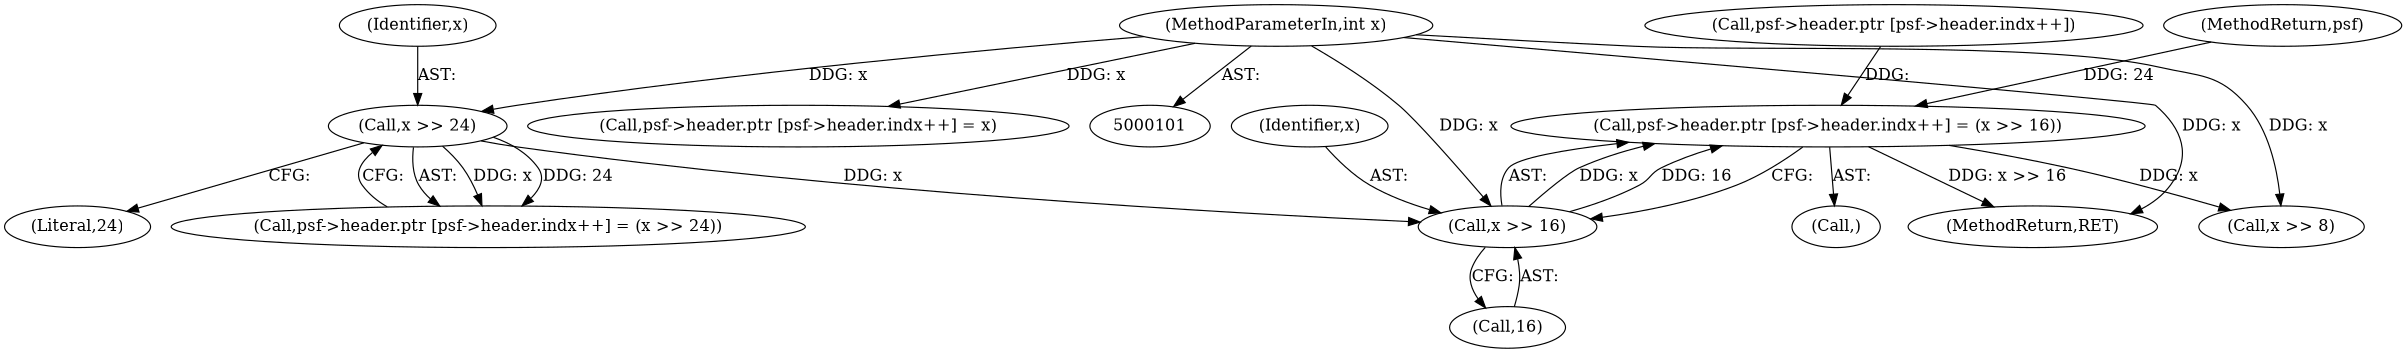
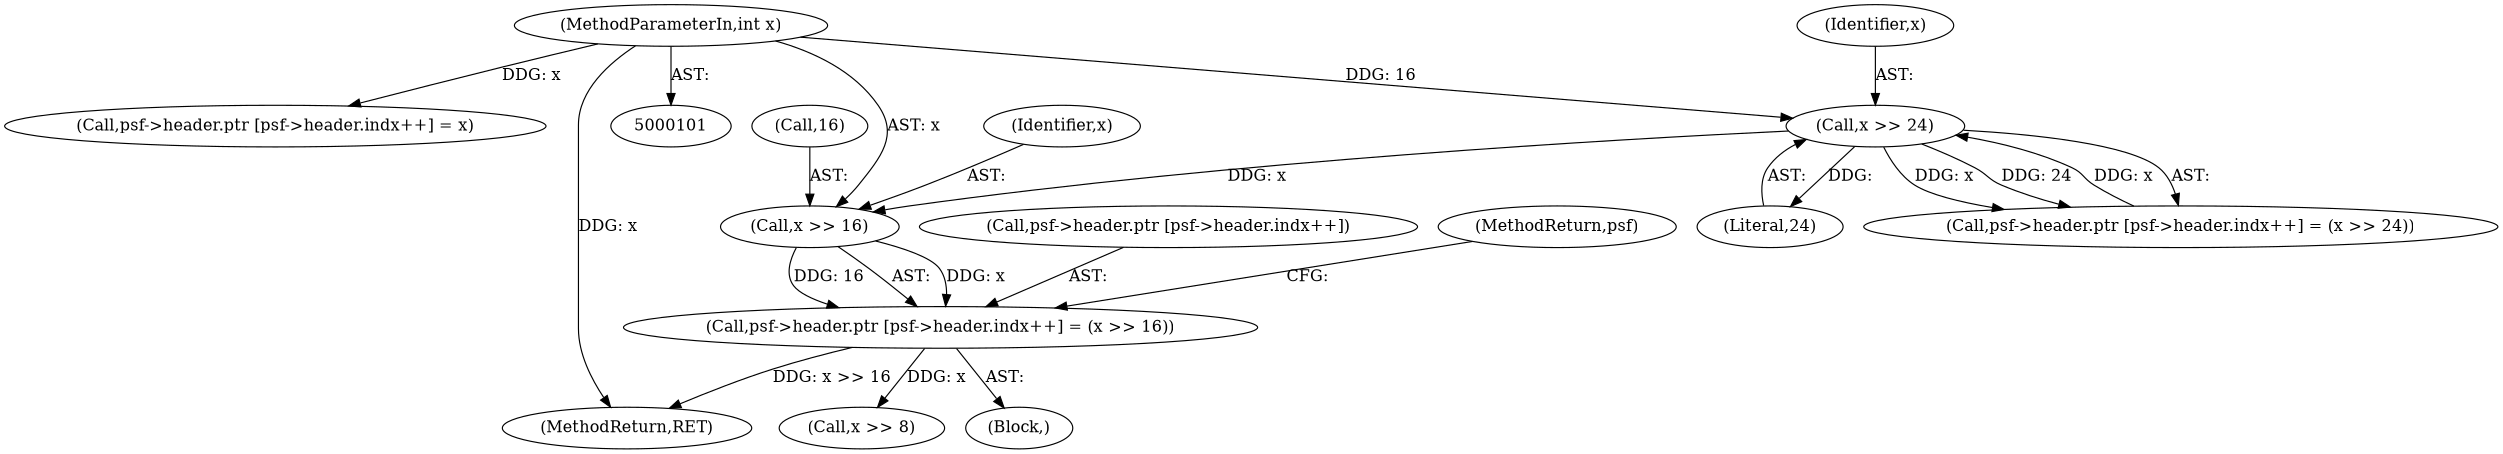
(1862, 49) -> none
(839, 76) -> (1381, 76)
(1890, 76) -> (1091, 277)
(2119, 76) -> (1310, 277)
(1469, 126) -> (914, 126)
none -> (1767, 169)
(292, 176) -> (1853, 176)
(386, 176) -> (2124, 176)
(1707, 195) -> none
(1836, 227) -> (1019, 428)
(1471, 272) -> none
